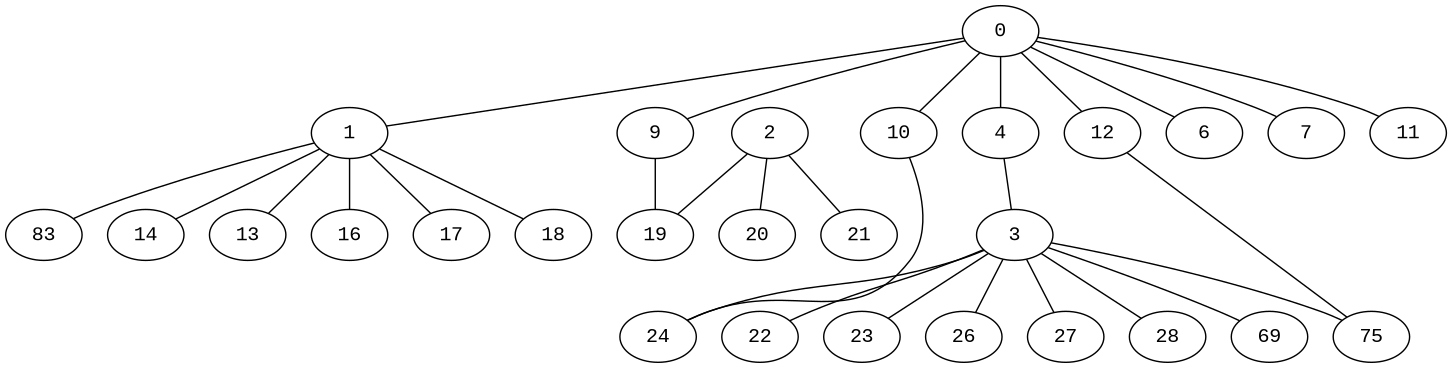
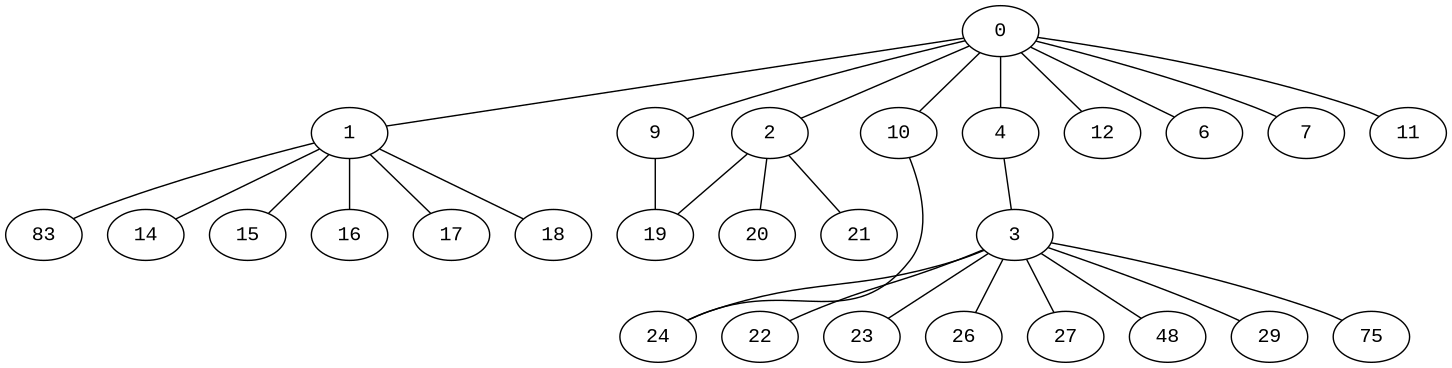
none -> (885, 82)
(248, 235) -> (248, 235)
(1237, 235) -> none
(1168, 337) -> (1168, 337)
(1270, 337) -> (1270, 337)
